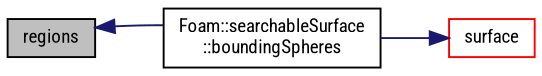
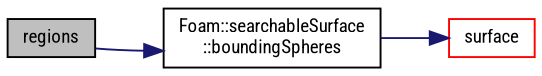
(139, 25) -> (120, 50)
